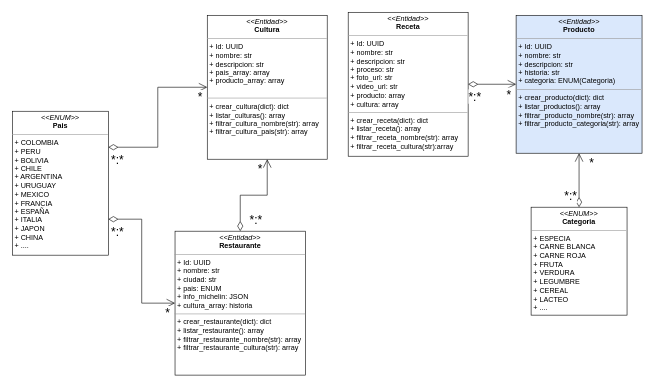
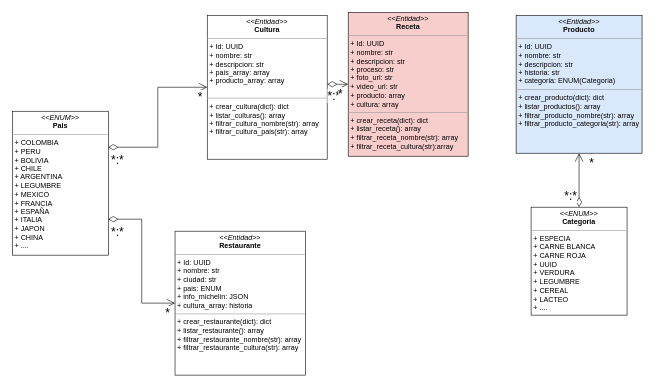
none -> (342, 84)
(408, 84) -> (408, 84)
(496, 84) -> none
(34, 176) -> (34, 176)
(257, 195) -> none
(558, 255) -> (558, 255)
